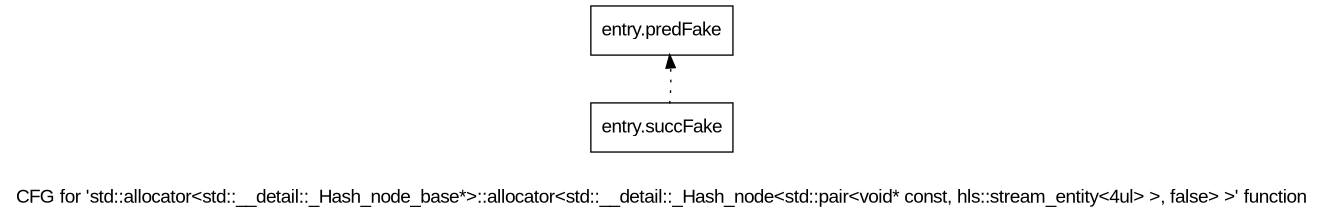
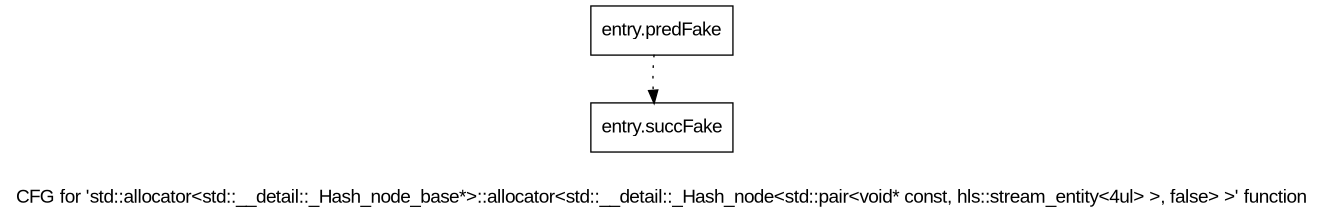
(671, 86) -> (653, 72)
